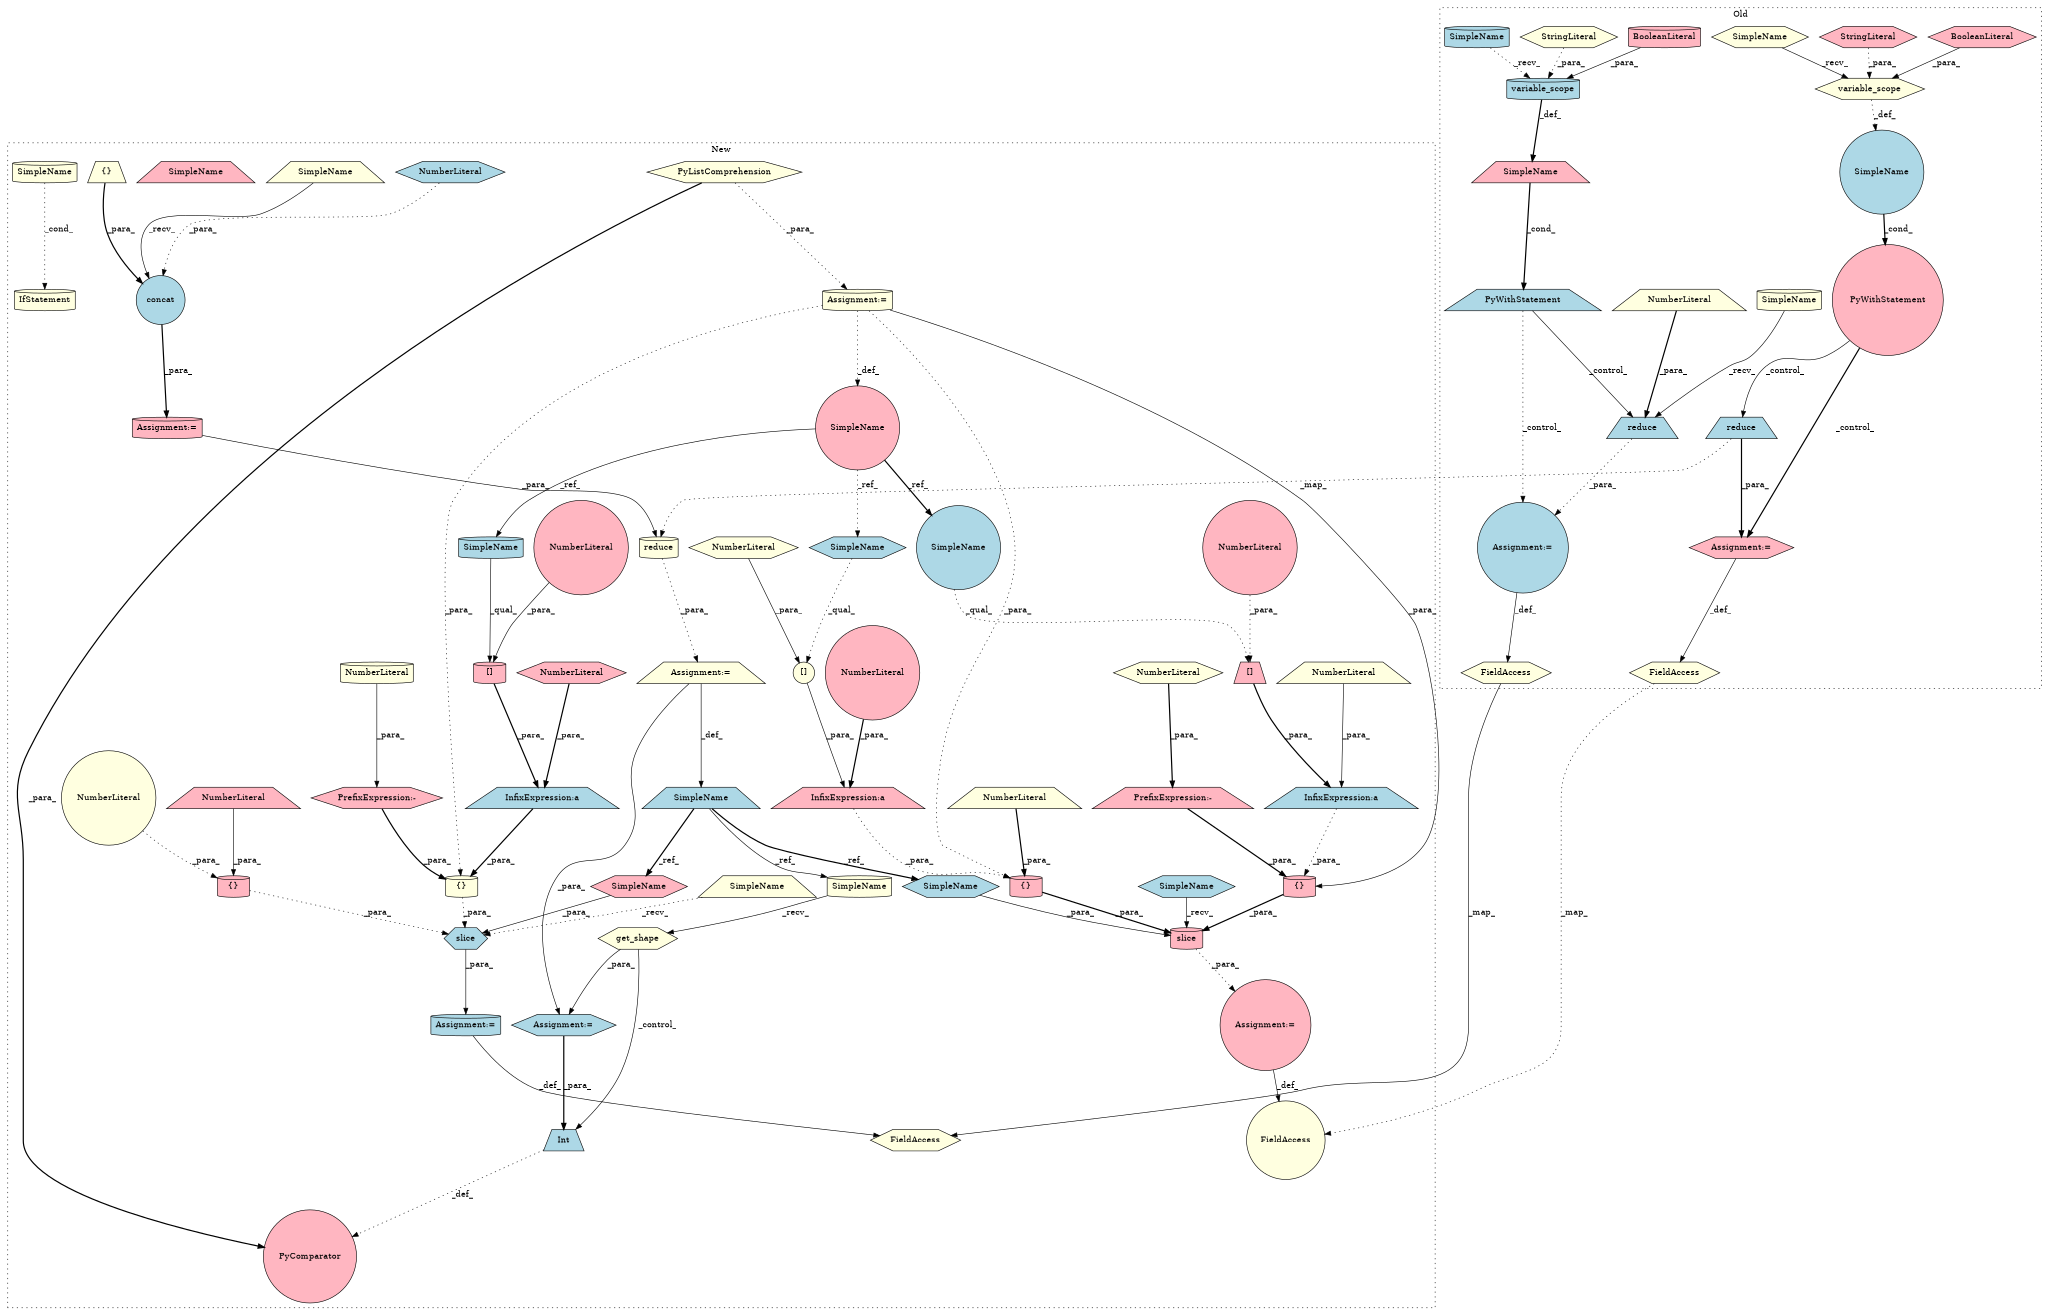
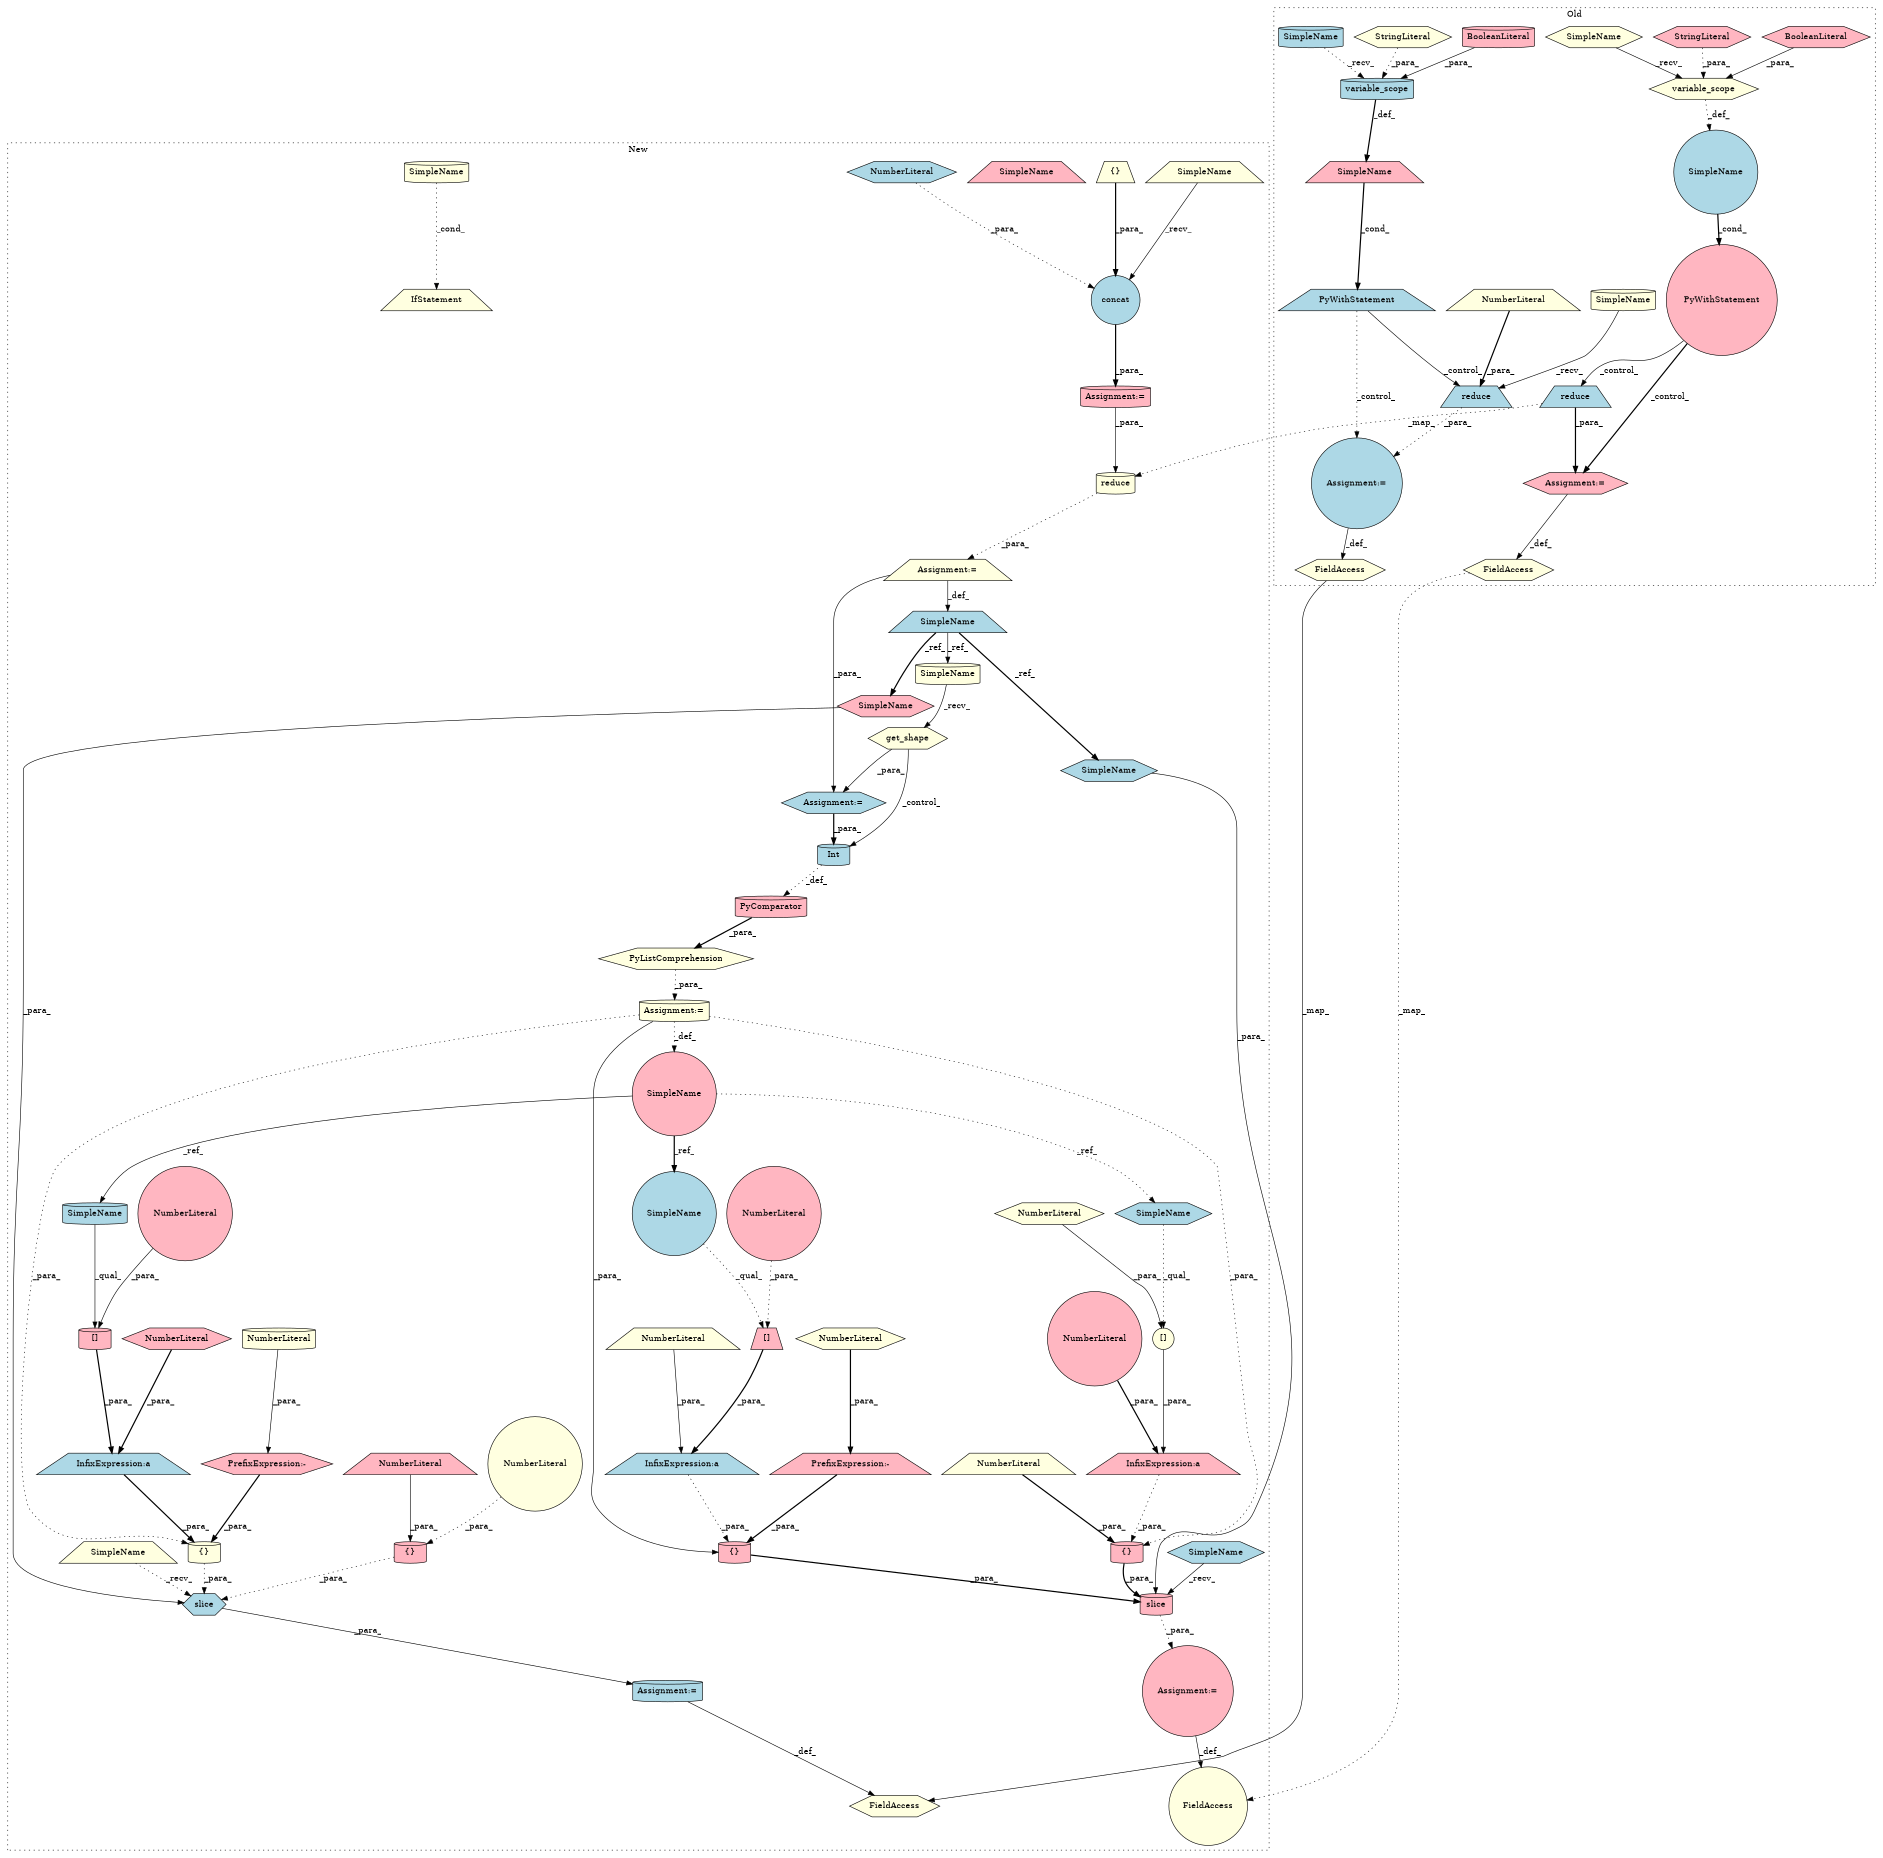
(45, 300) -> (437, 300)
(91, 650) -> (726, 931)
(564, 1140) -> (834, 855)
(310, 1256) -> (771, 907)
